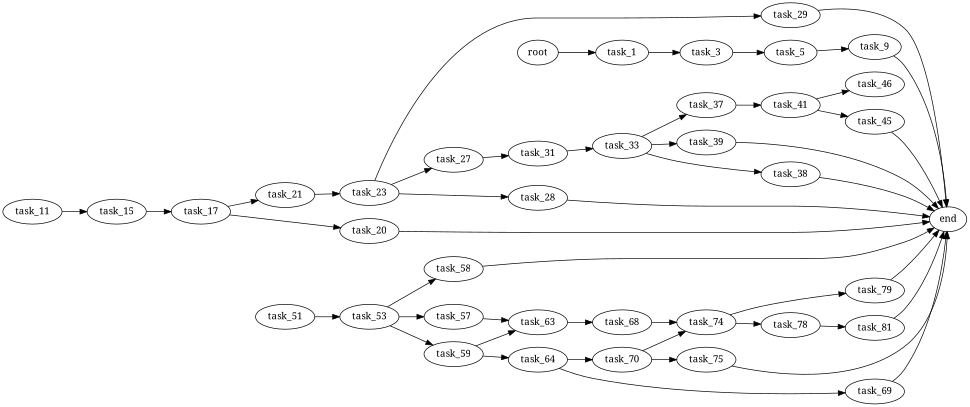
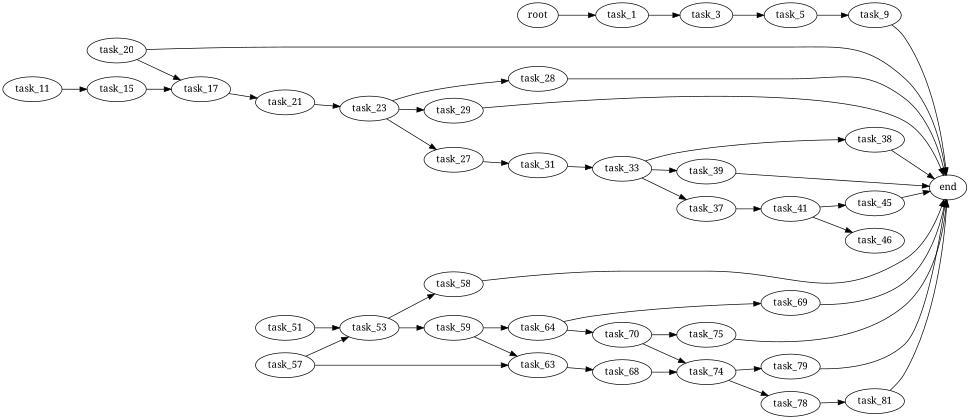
(282, 221) -> (156, 68)
(408, 317) -> (324, 348)
